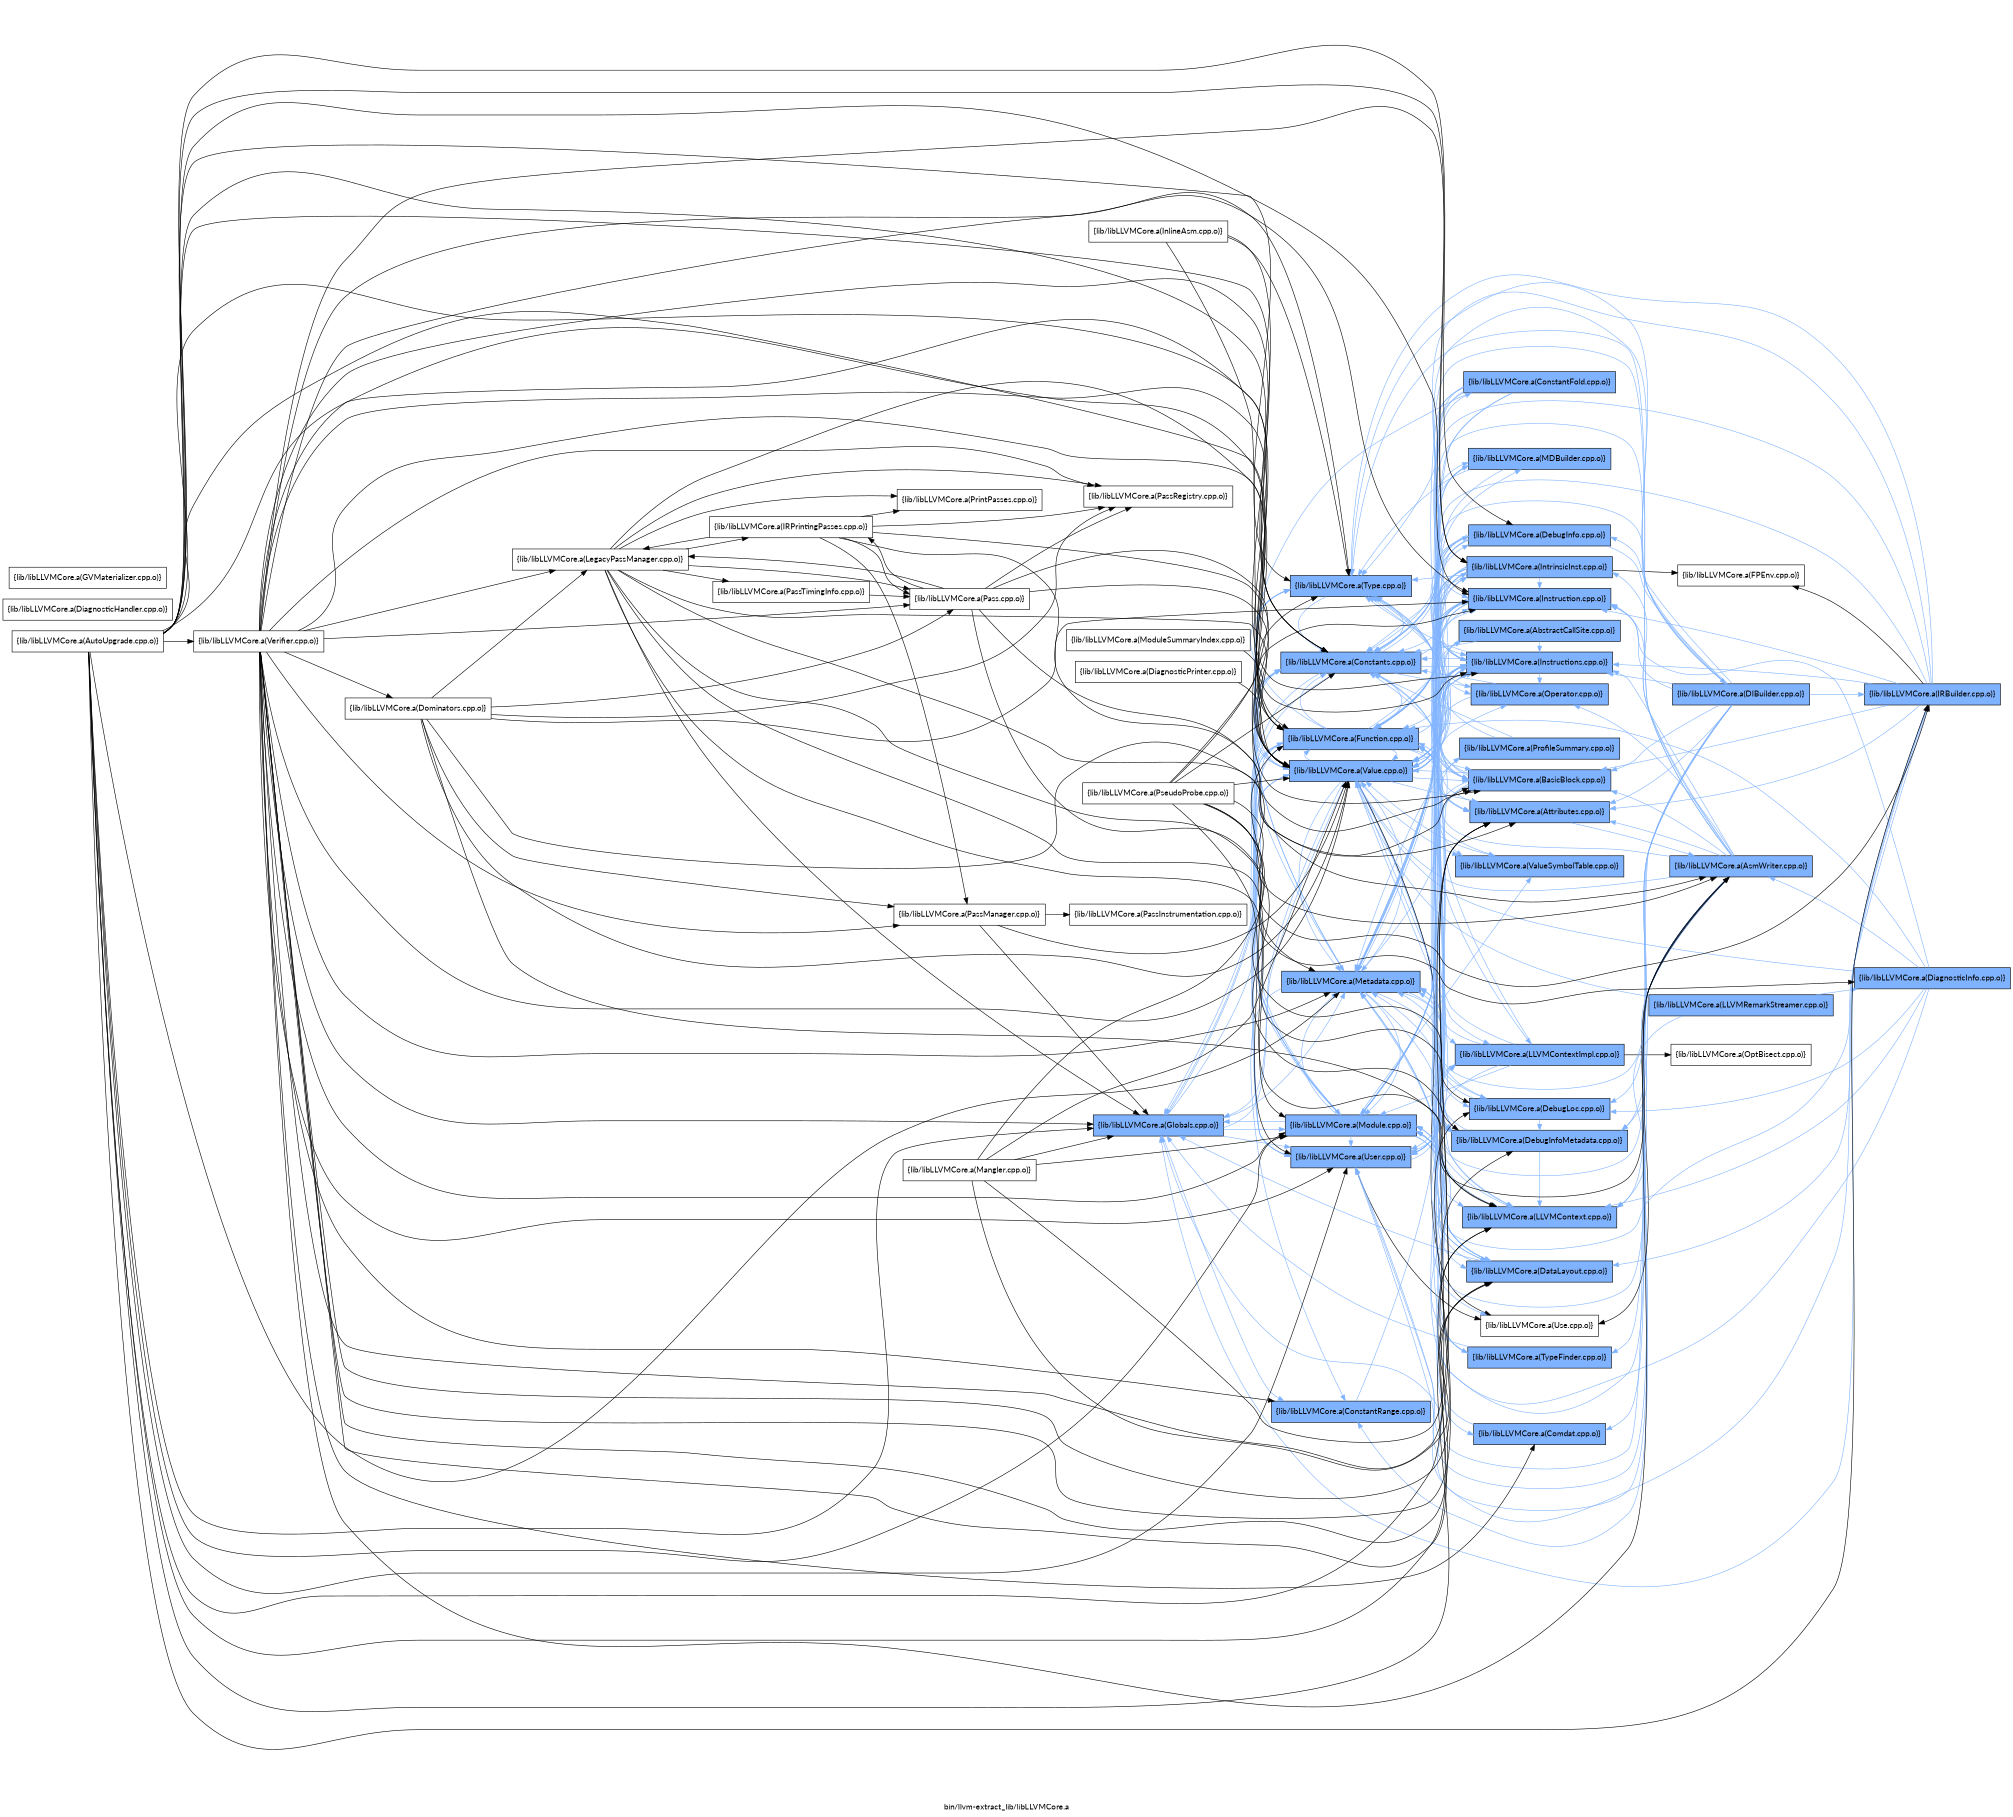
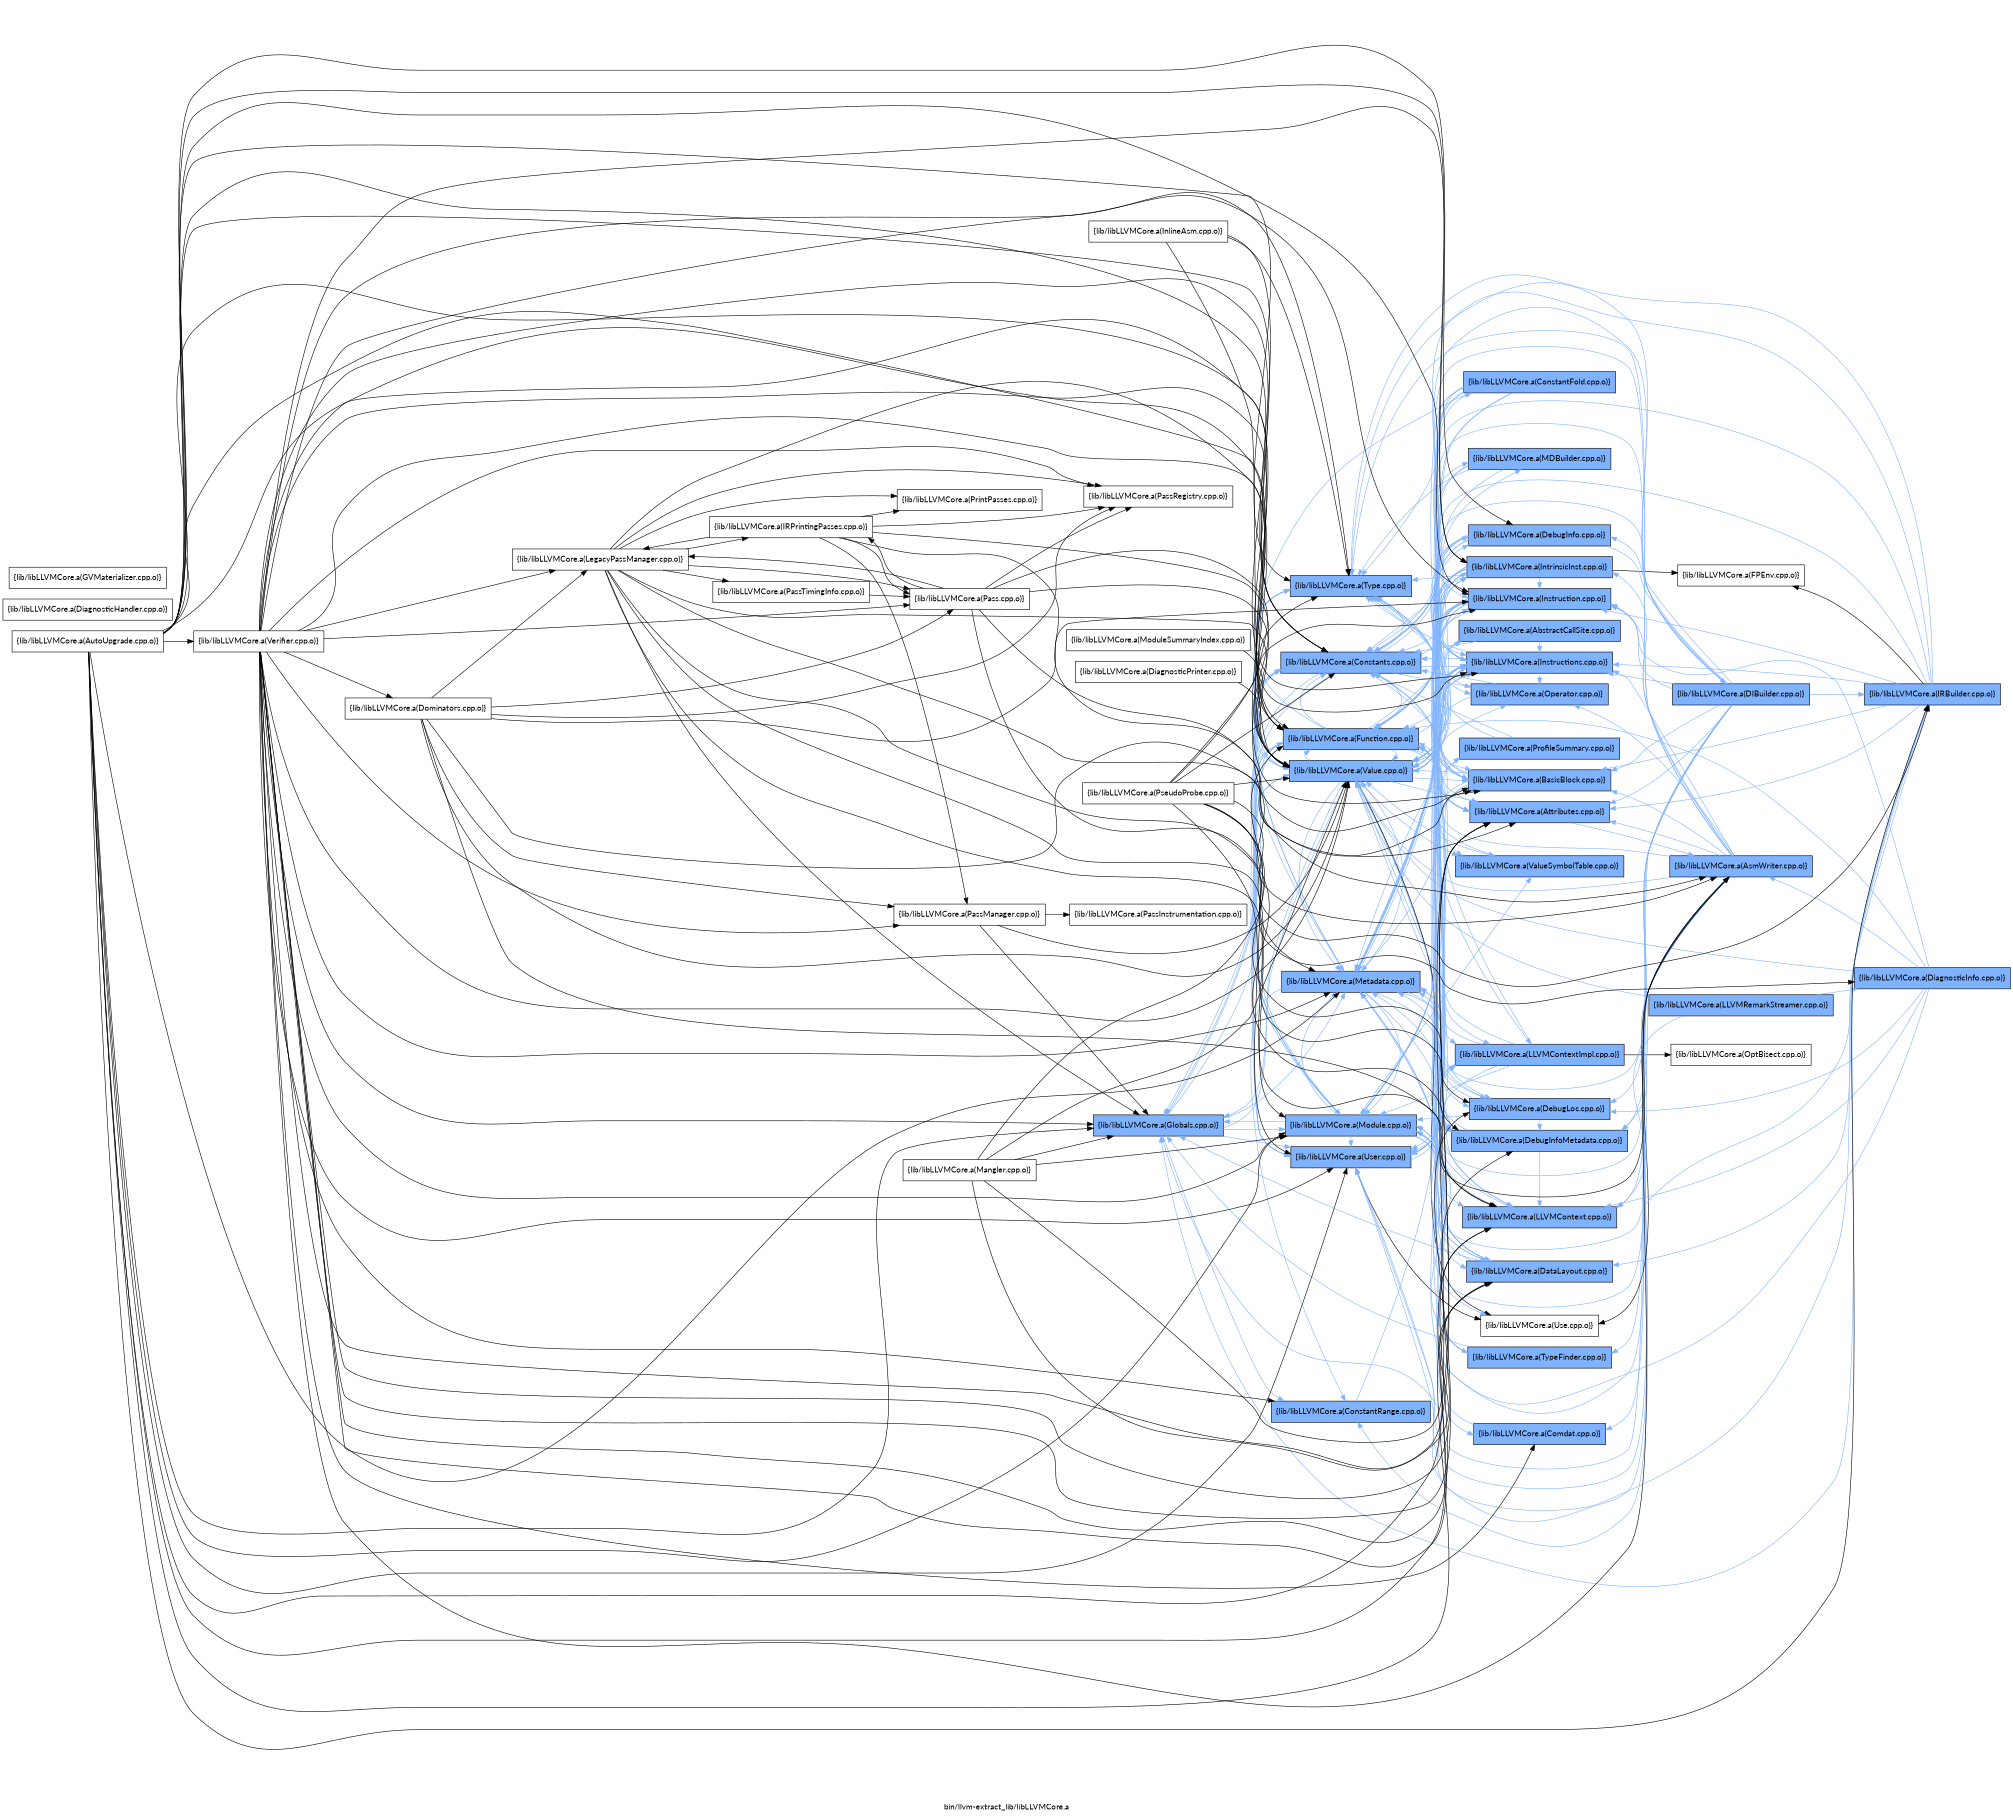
(1439, 608) -> (1442, 926)
(1299, 622) -> none
(1435, 829) -> (1454, 1116)
